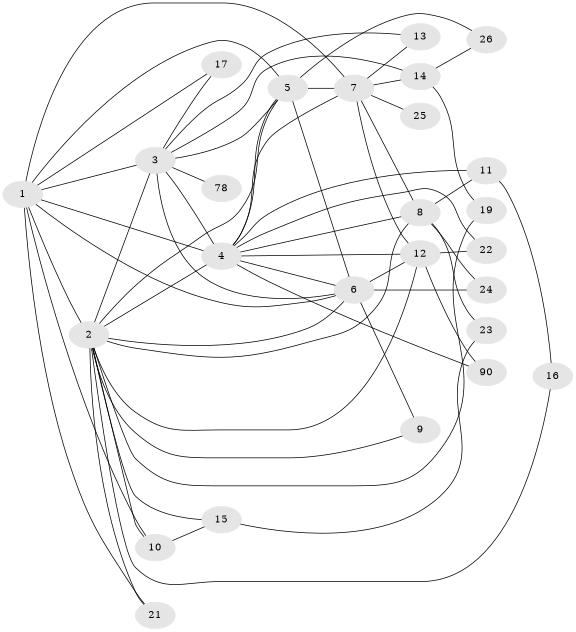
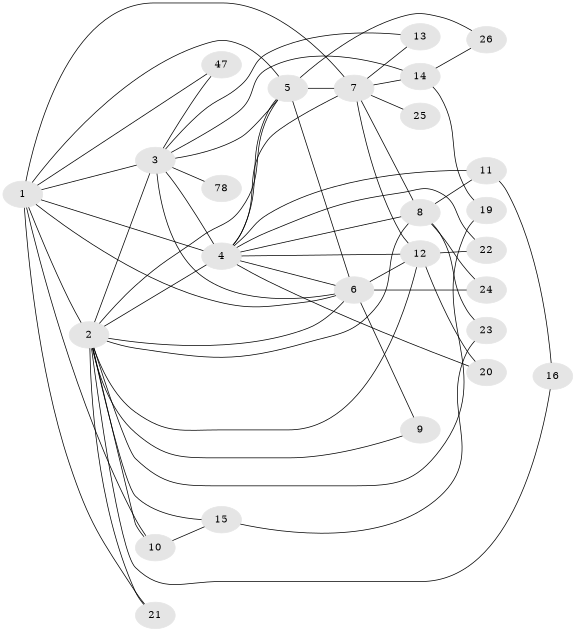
(222, 65) -> (222, 65)
(487, 372) -> (487, 372)
